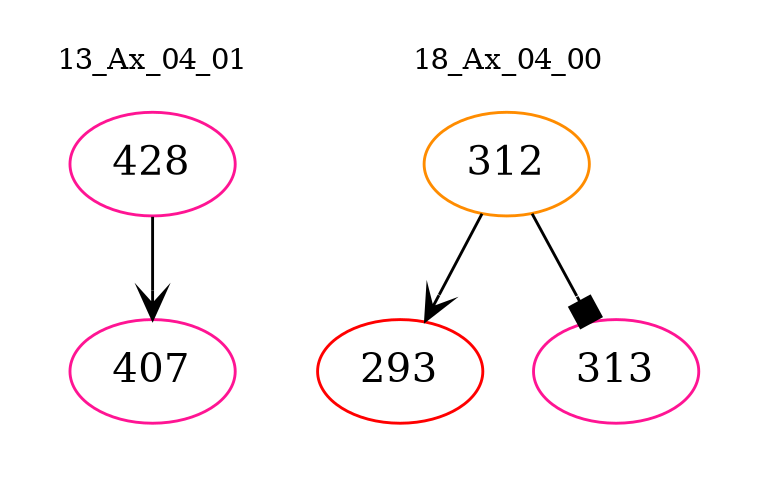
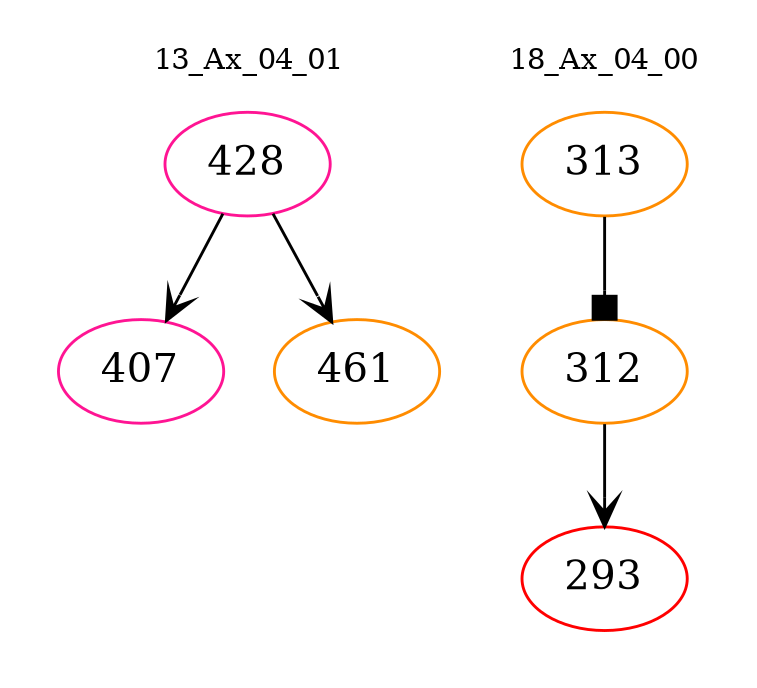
(554, 255) -> (605, 254)
none -> (357, 371)
(616, 371) -> (605, 164)
